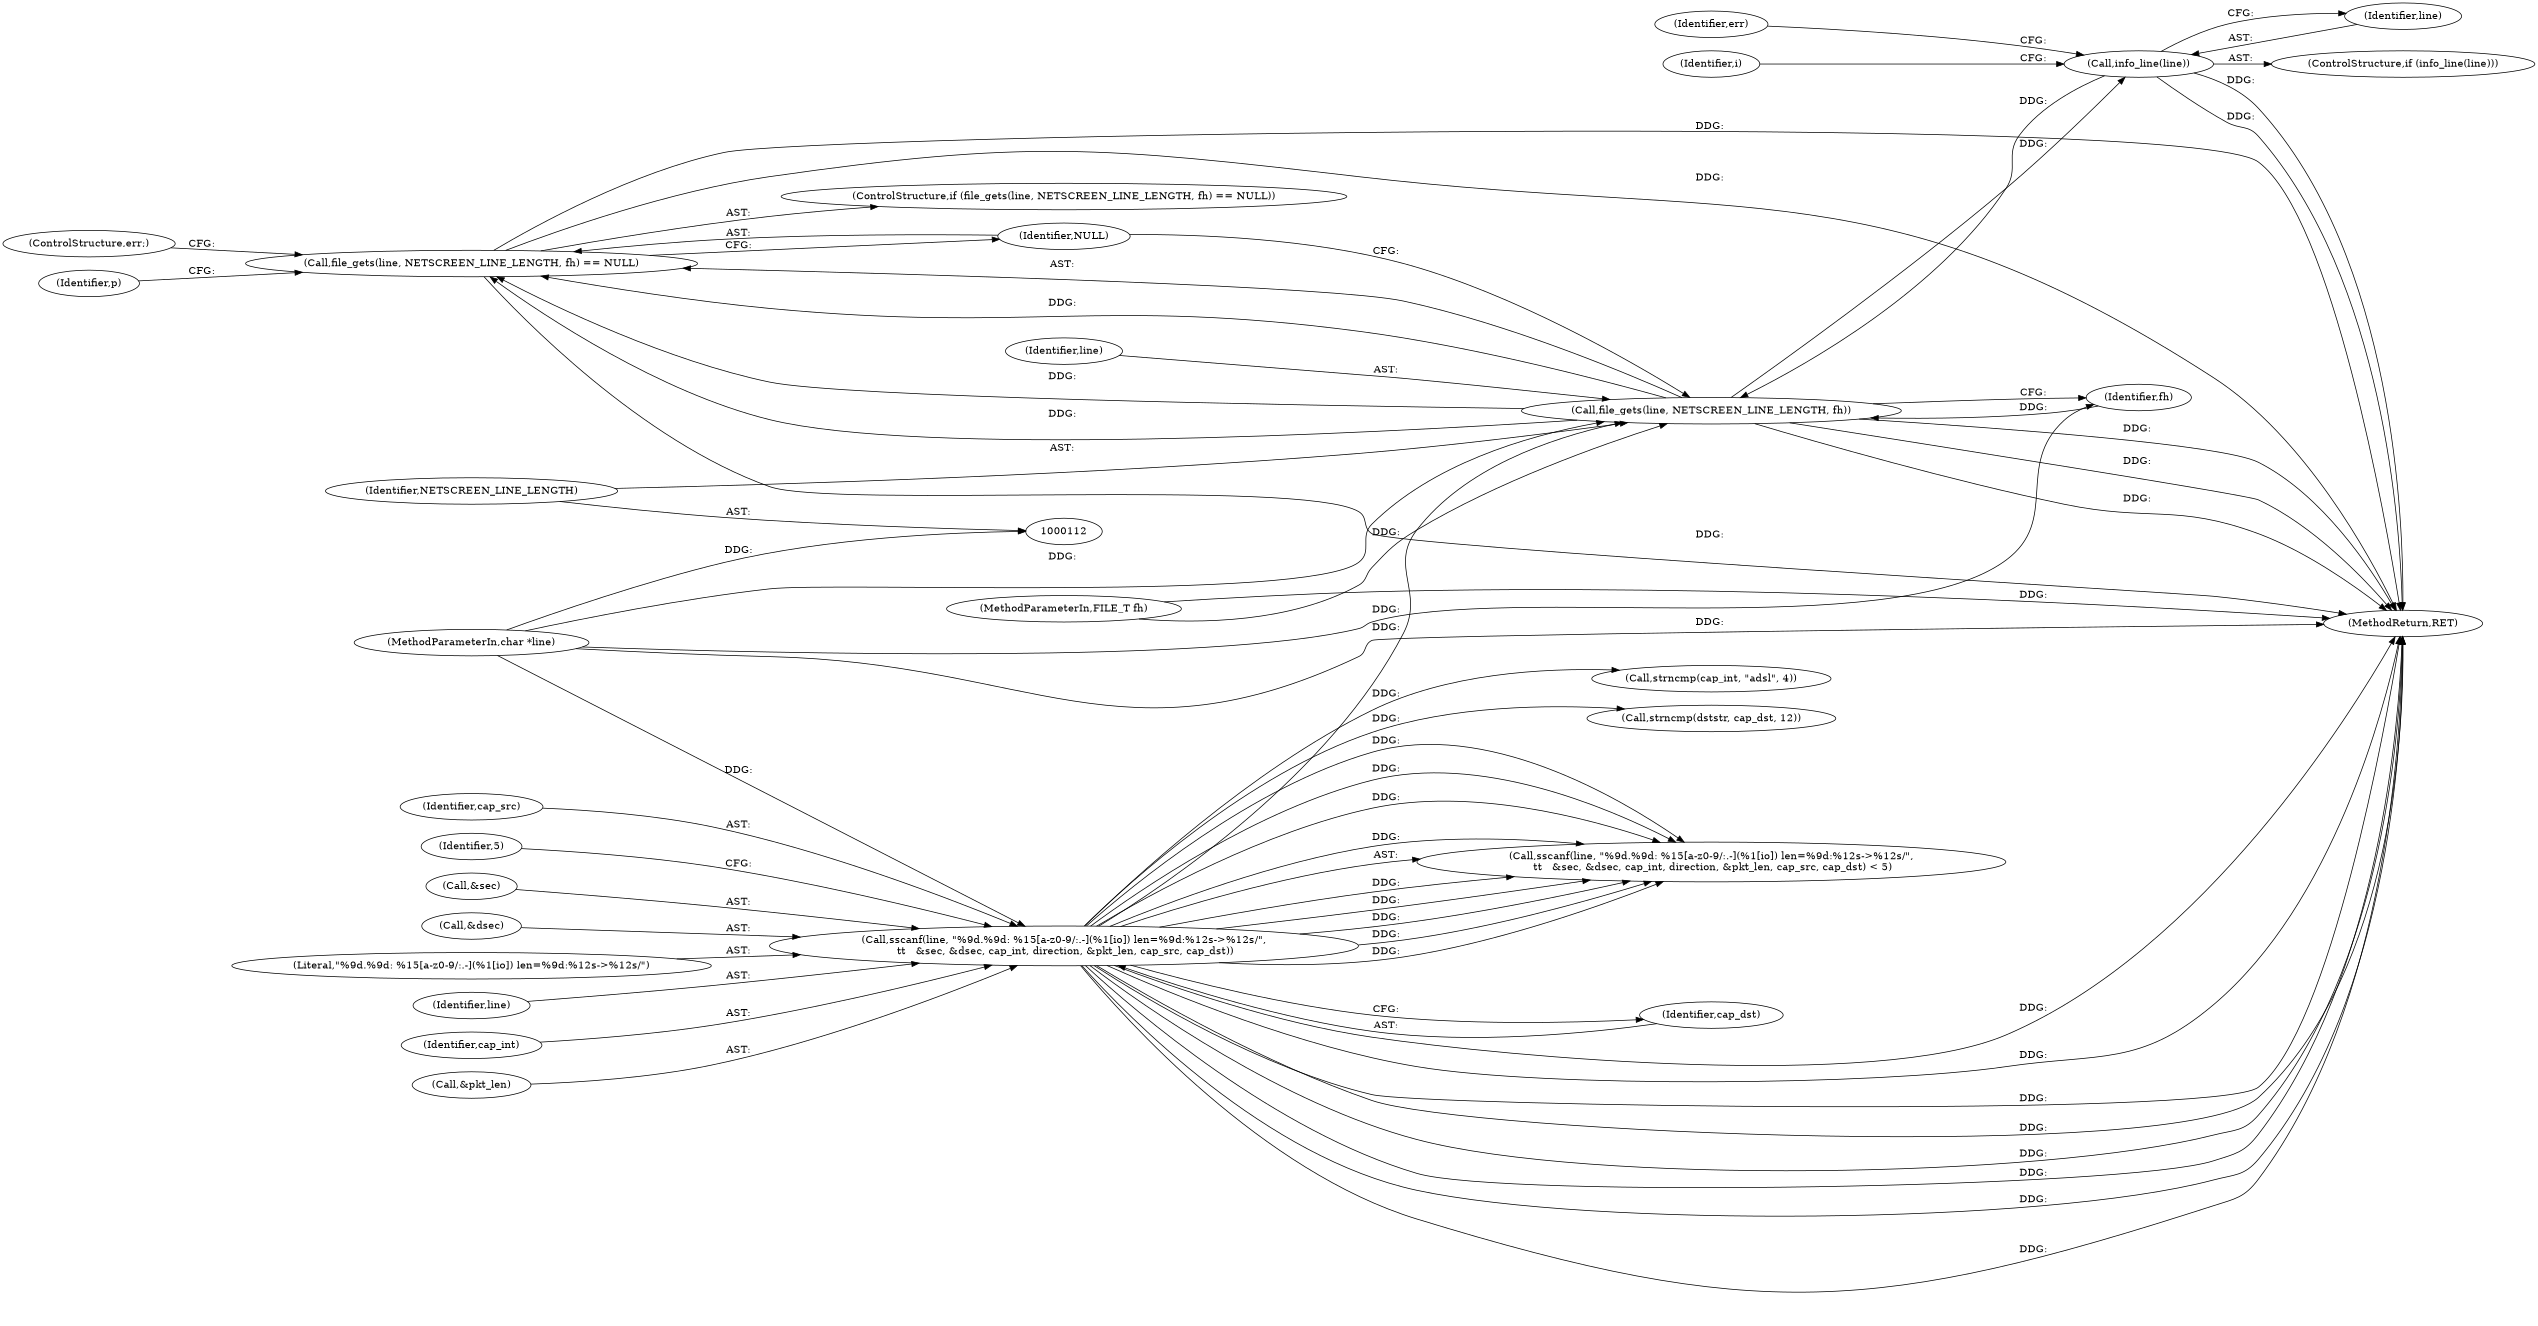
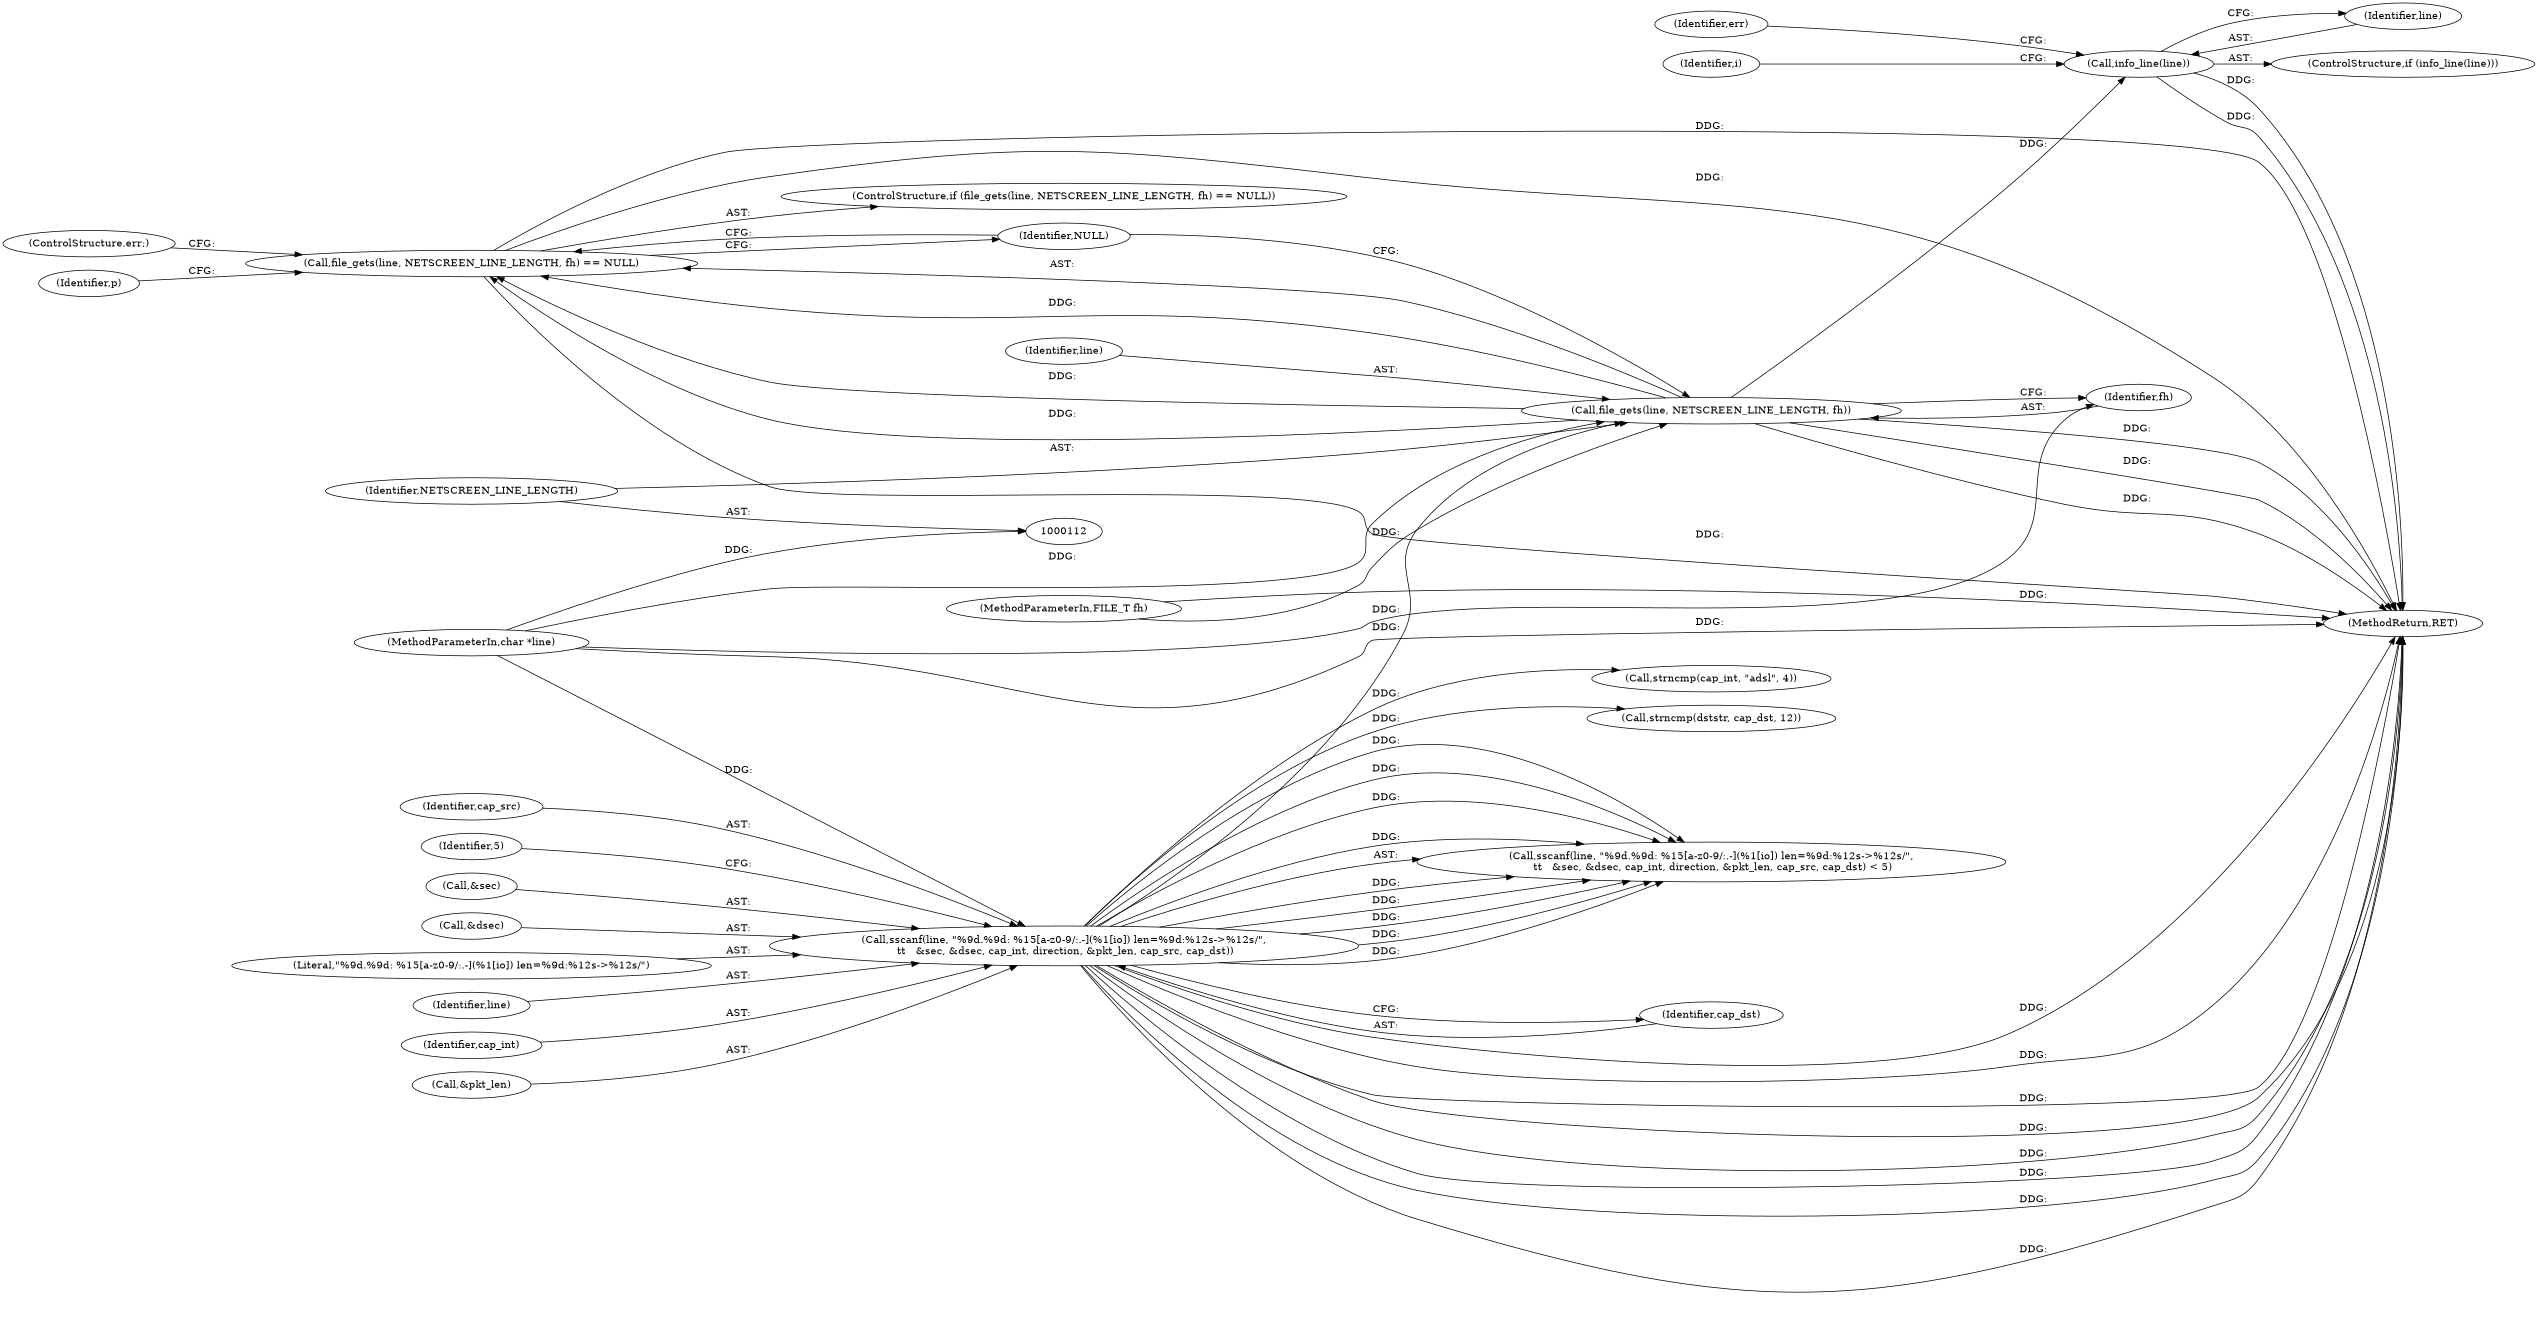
(740, 233) -> (740, 233)
(1950, 255) -> none
(2035, 407) -> (2035, 407)
